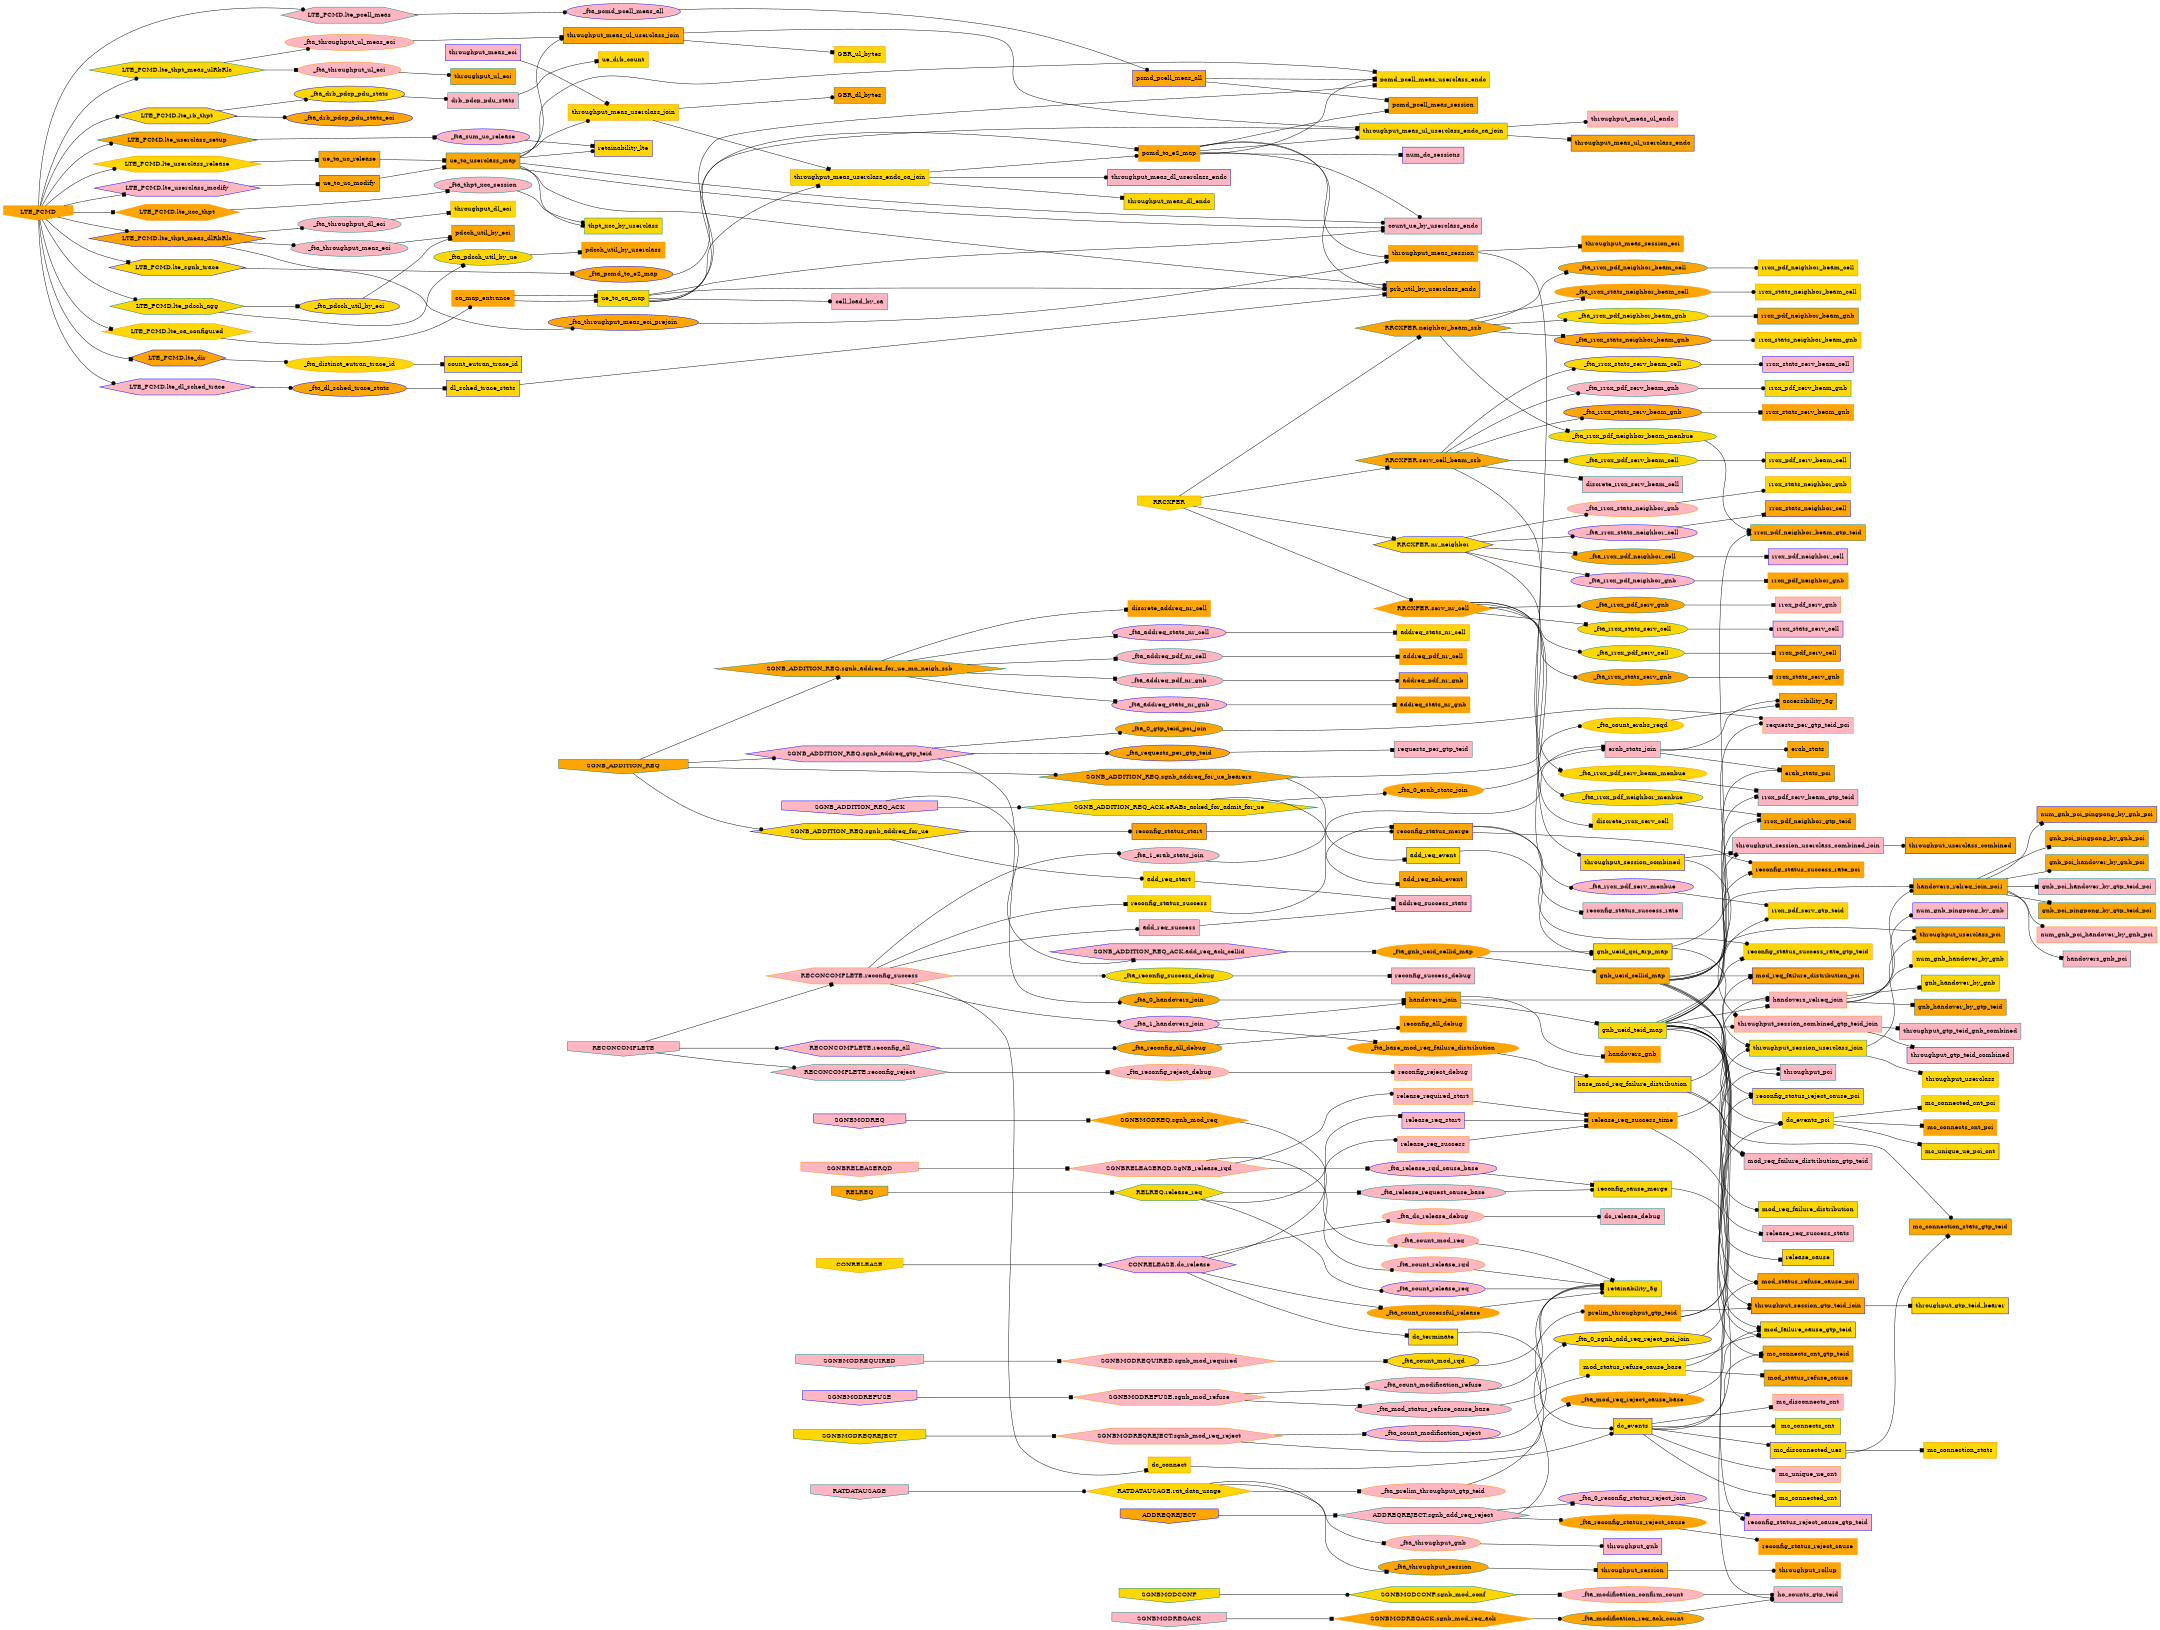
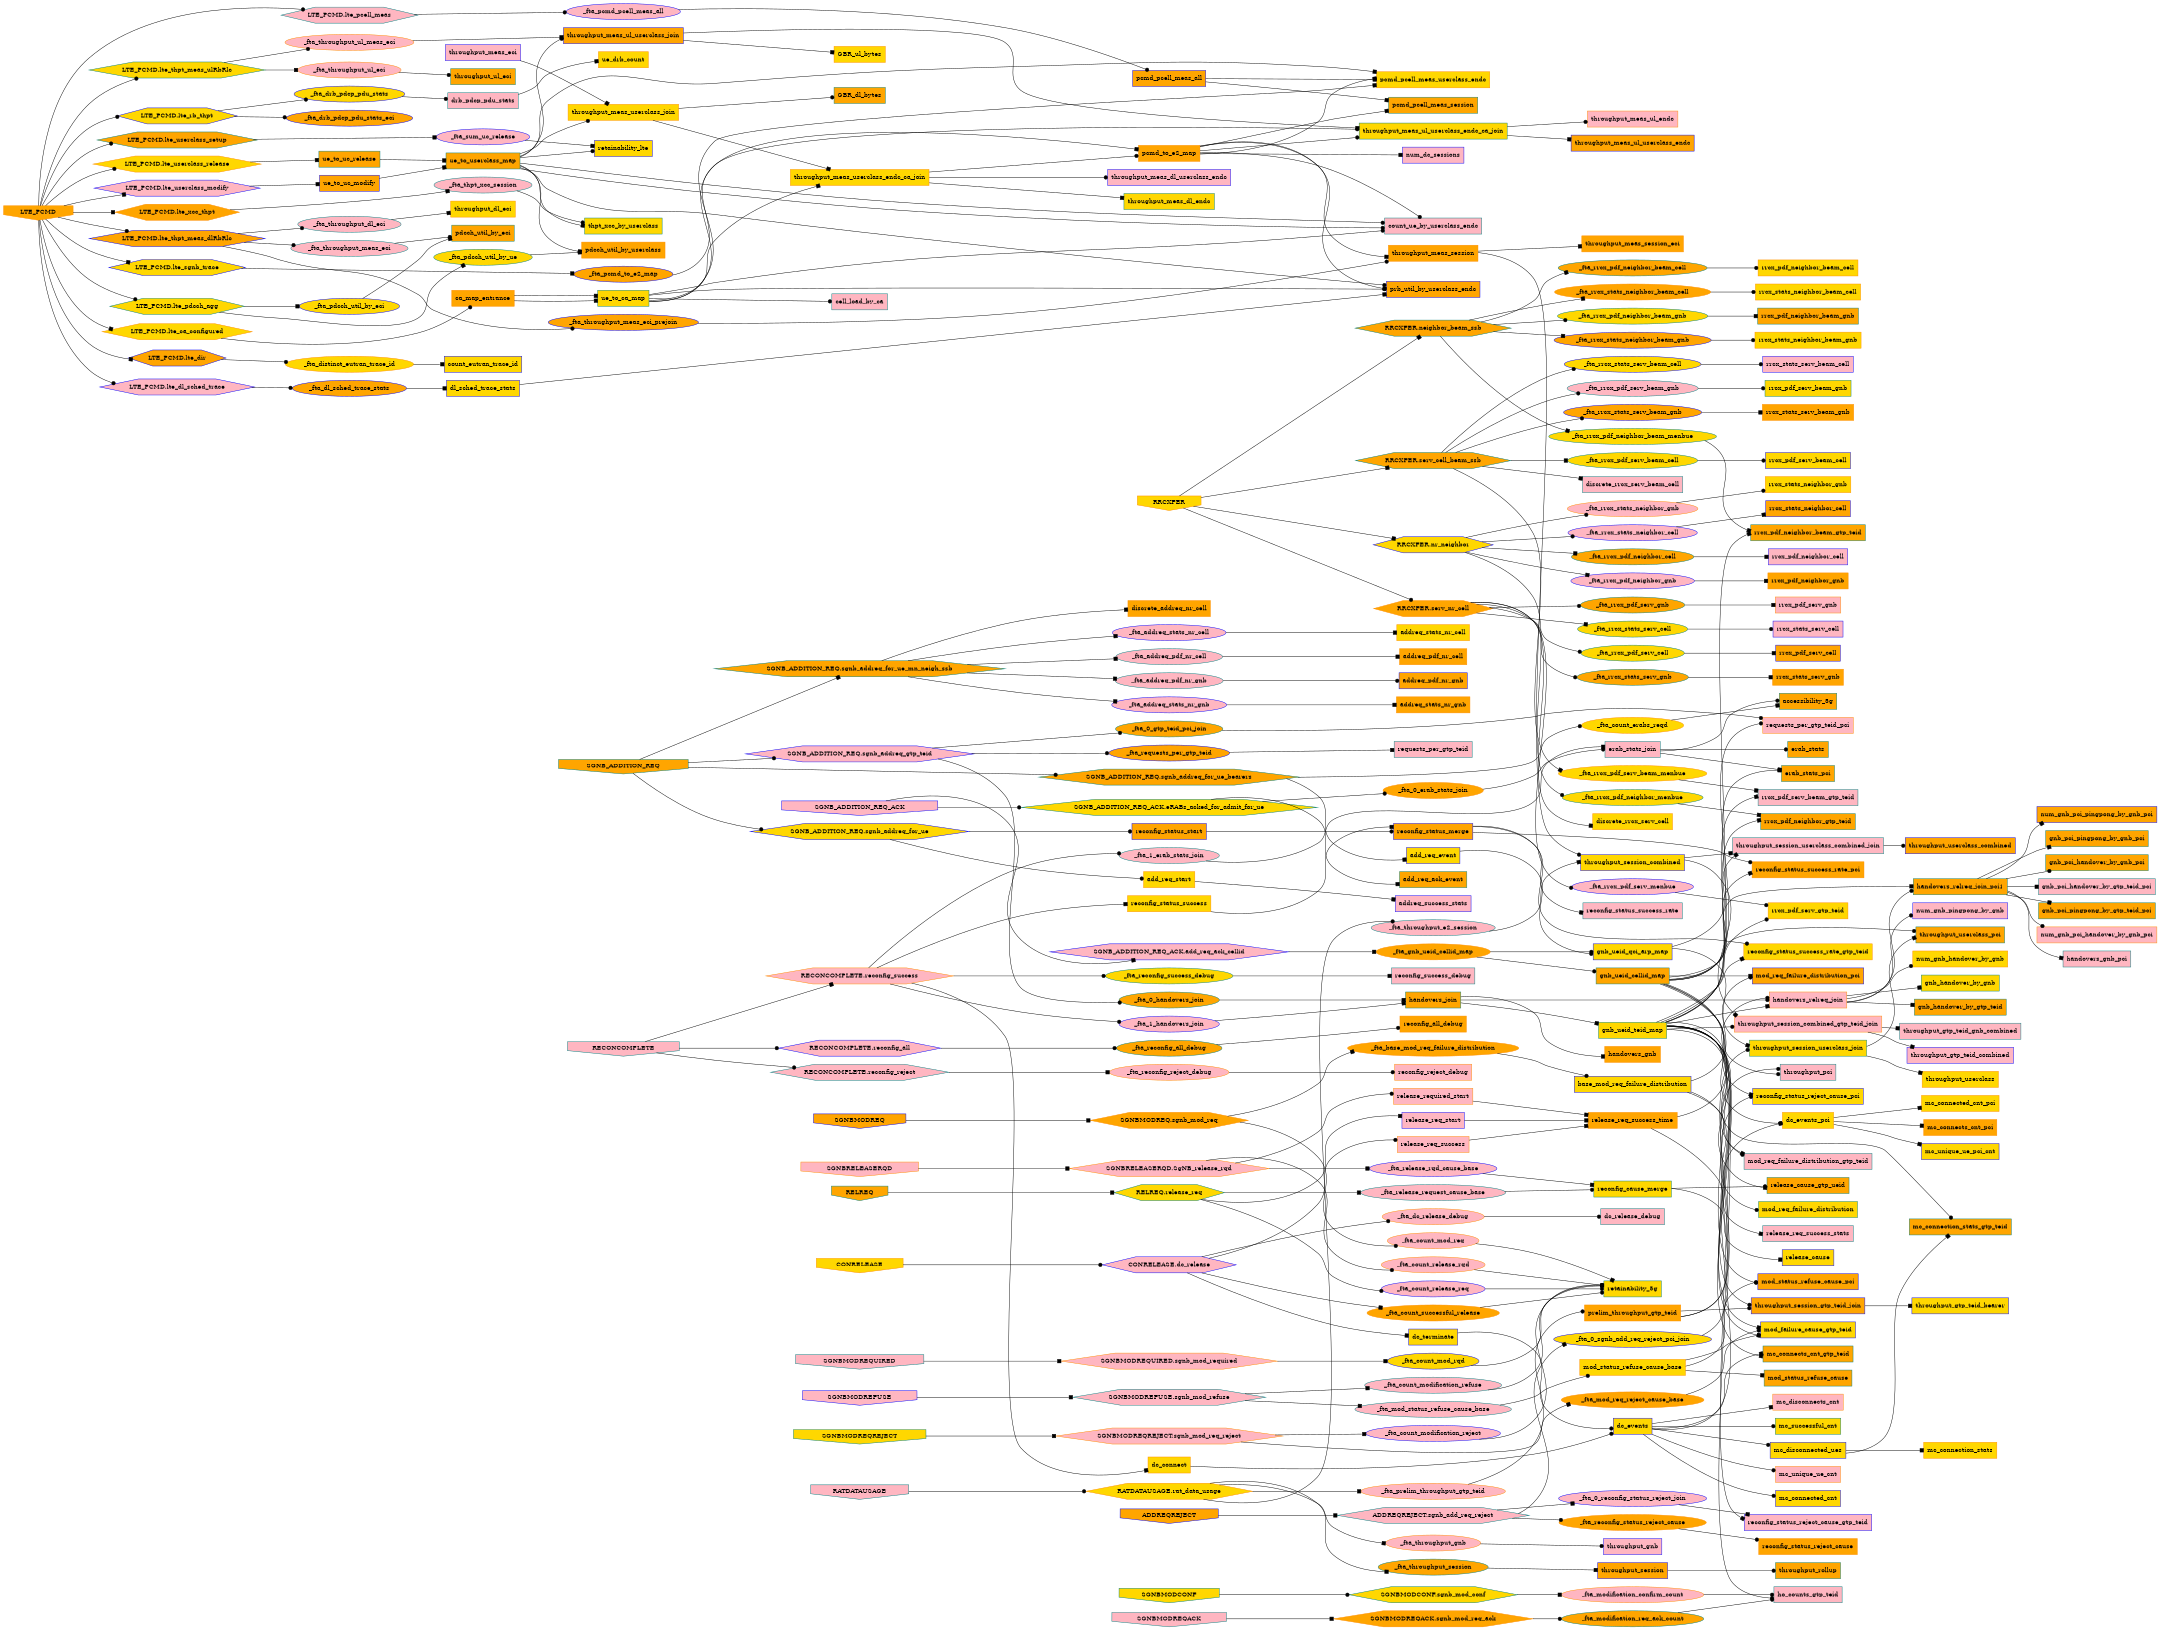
none -> (539, 214)
(1169, 928) -> none
none -> (1433, 928)
(1294, 1034) -> (1296, 1096)
(860, 1120) -> (860, 1120)
none -> (1808, 1185)
(1169, 1397) -> (1169, 1397)
(1808, 1426) -> (1808, 1426)
(1808, 1571) -> (1808, 1571)
